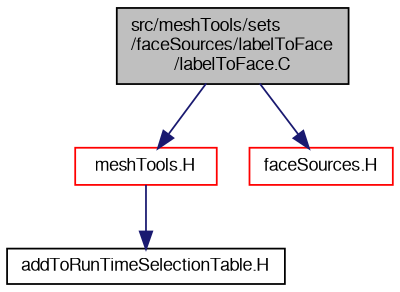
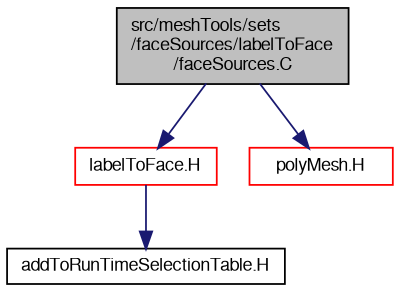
(233, 46) -> (233, 46)
(146, 166) -> (146, 166)
(321, 166) -> (321, 166)
